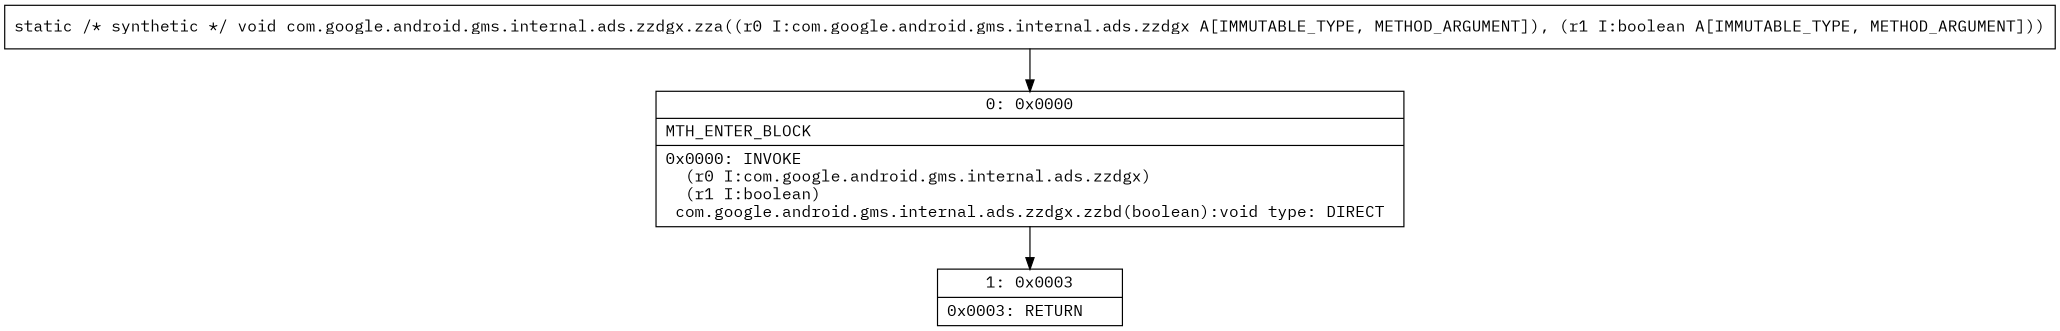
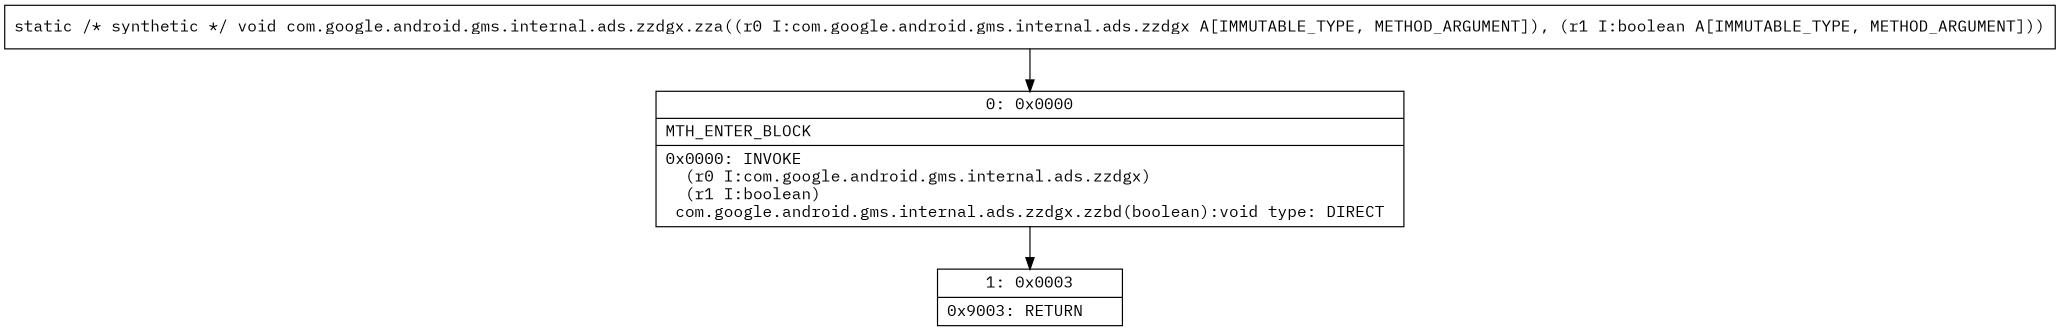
(1030, 311) -> (1030, 311)
